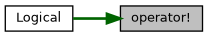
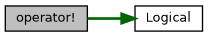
(90, 19) -> (105, 19)
